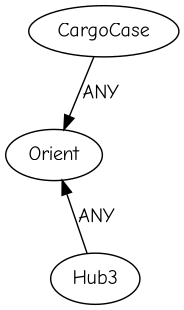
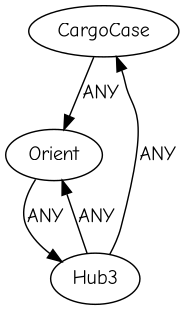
none -> (135, 163)
none -> (24, 220)
